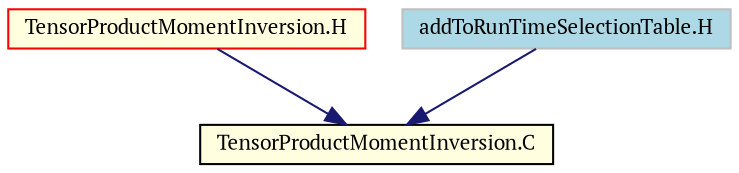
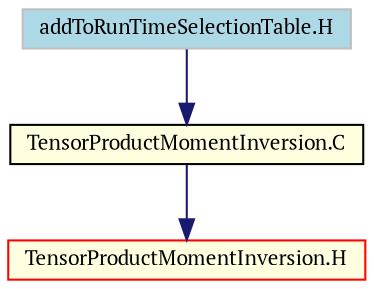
(273, 81) -> (187, 192)
